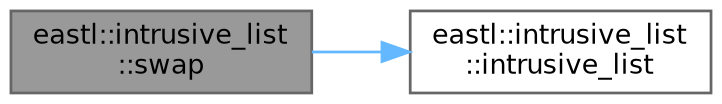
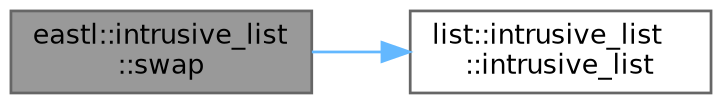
(561, 52) -> (561, 52)
